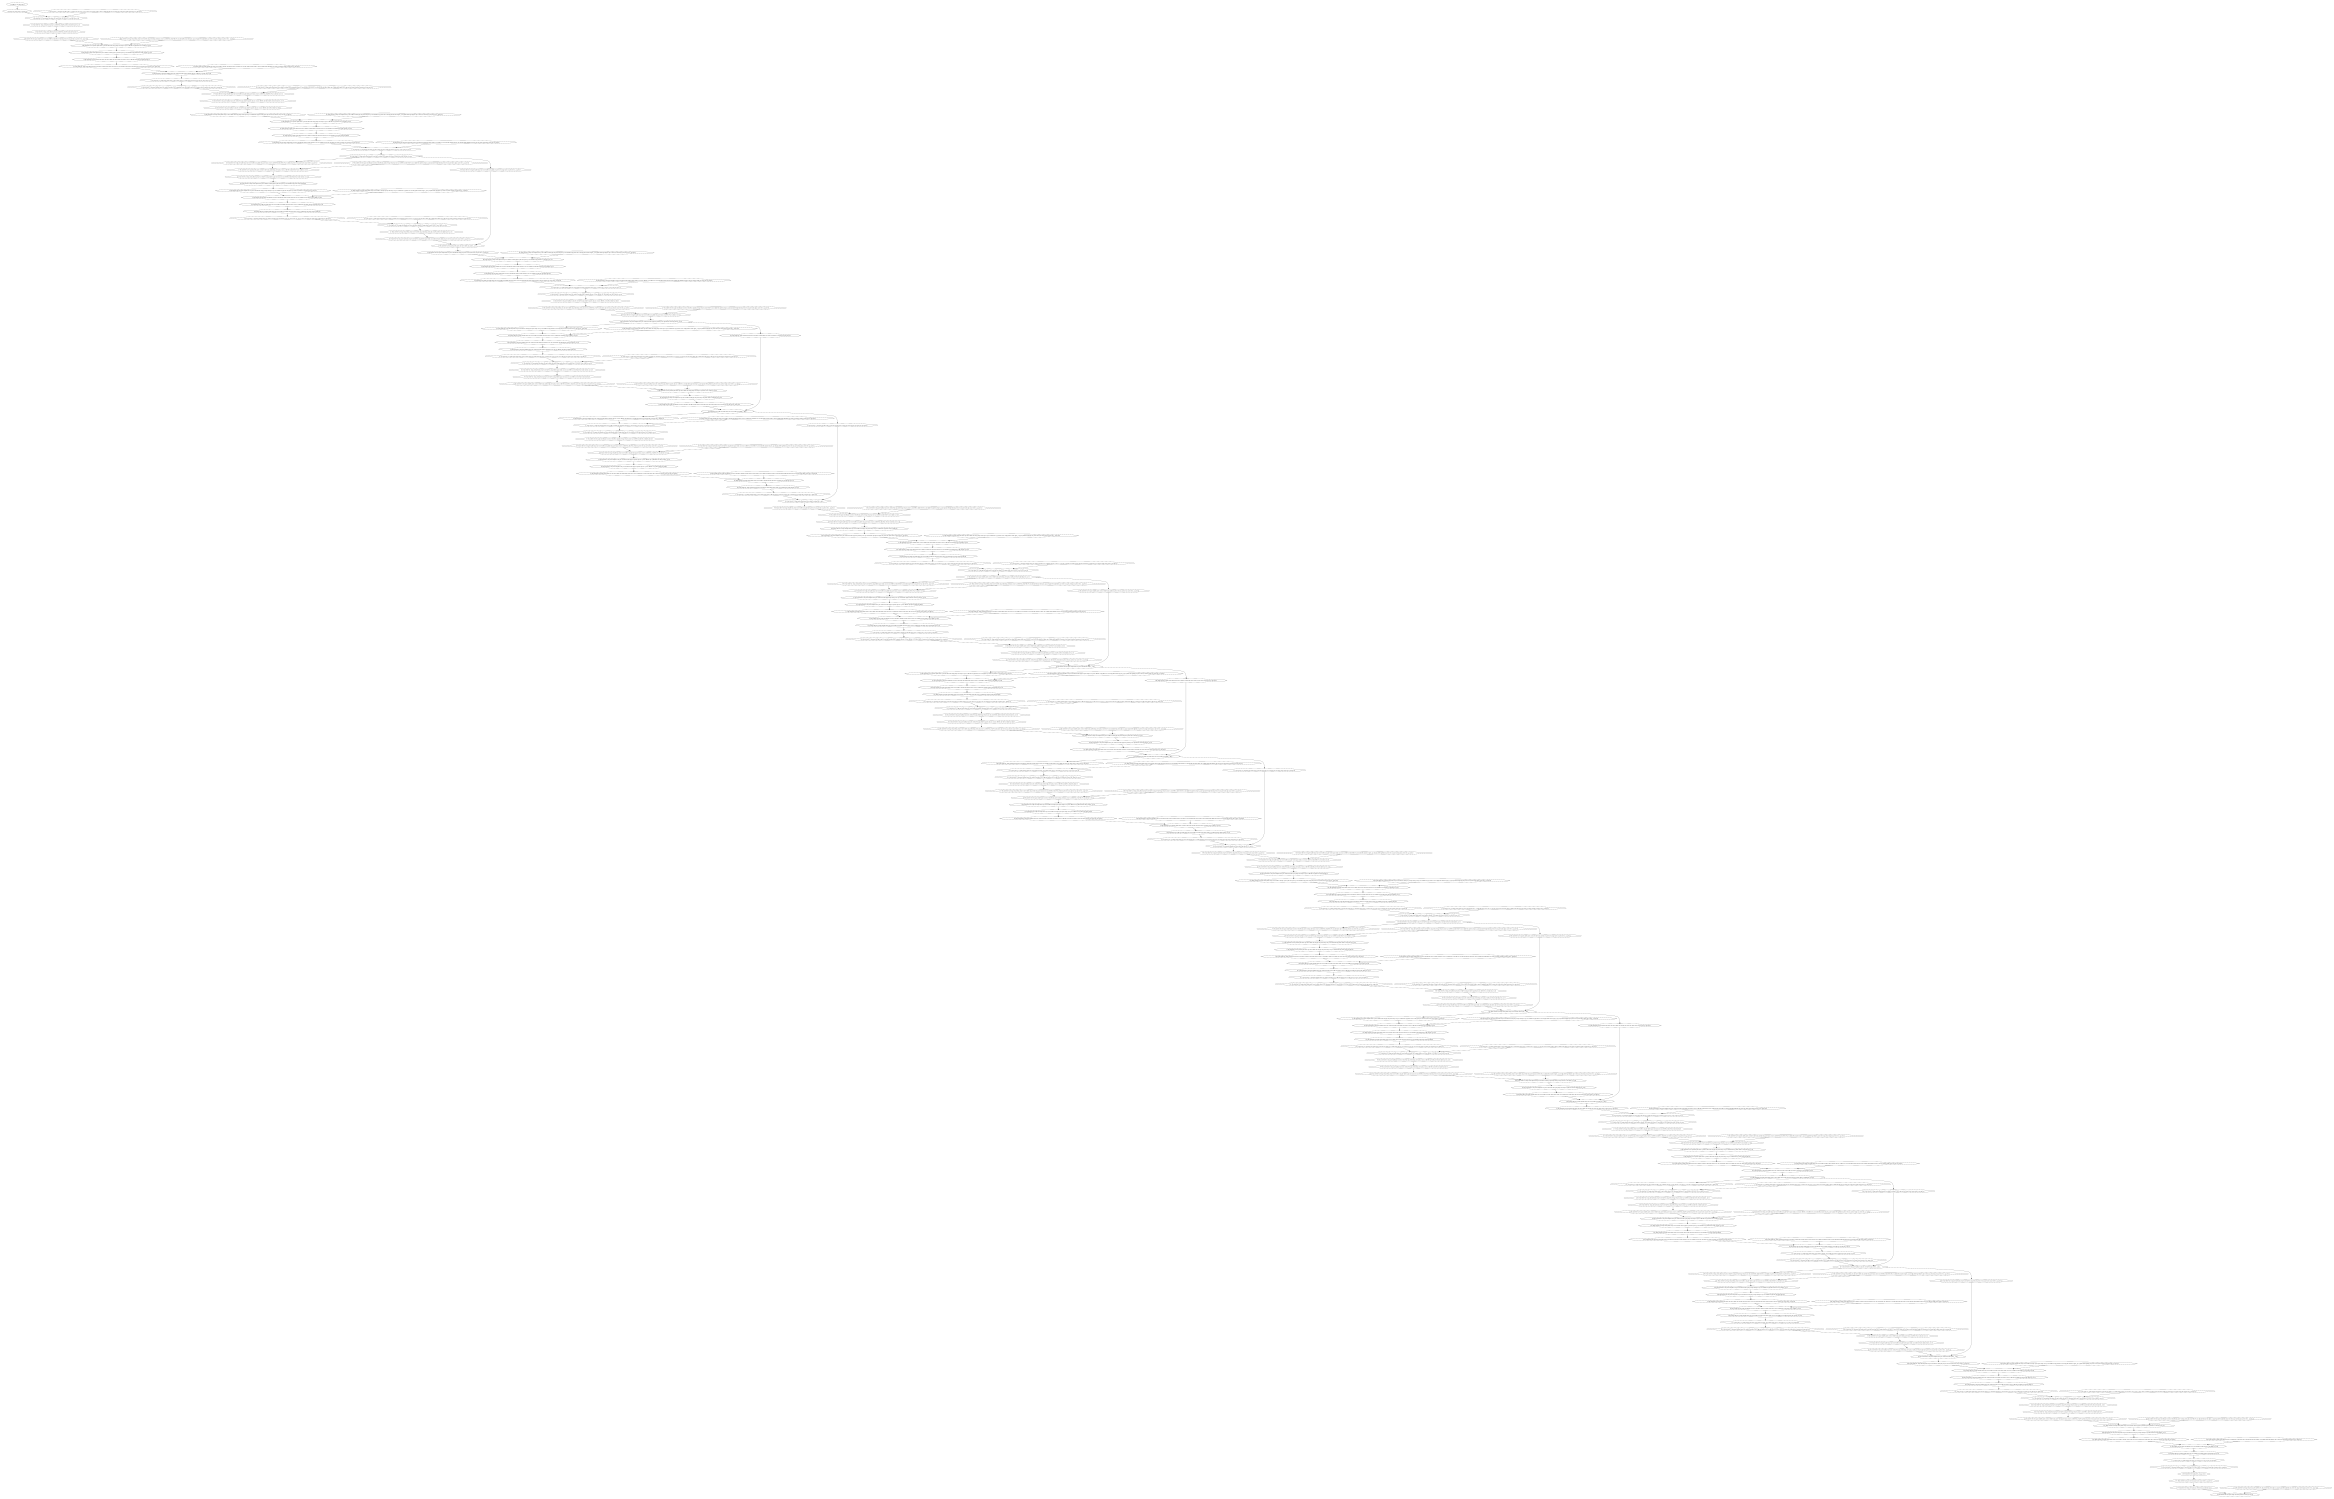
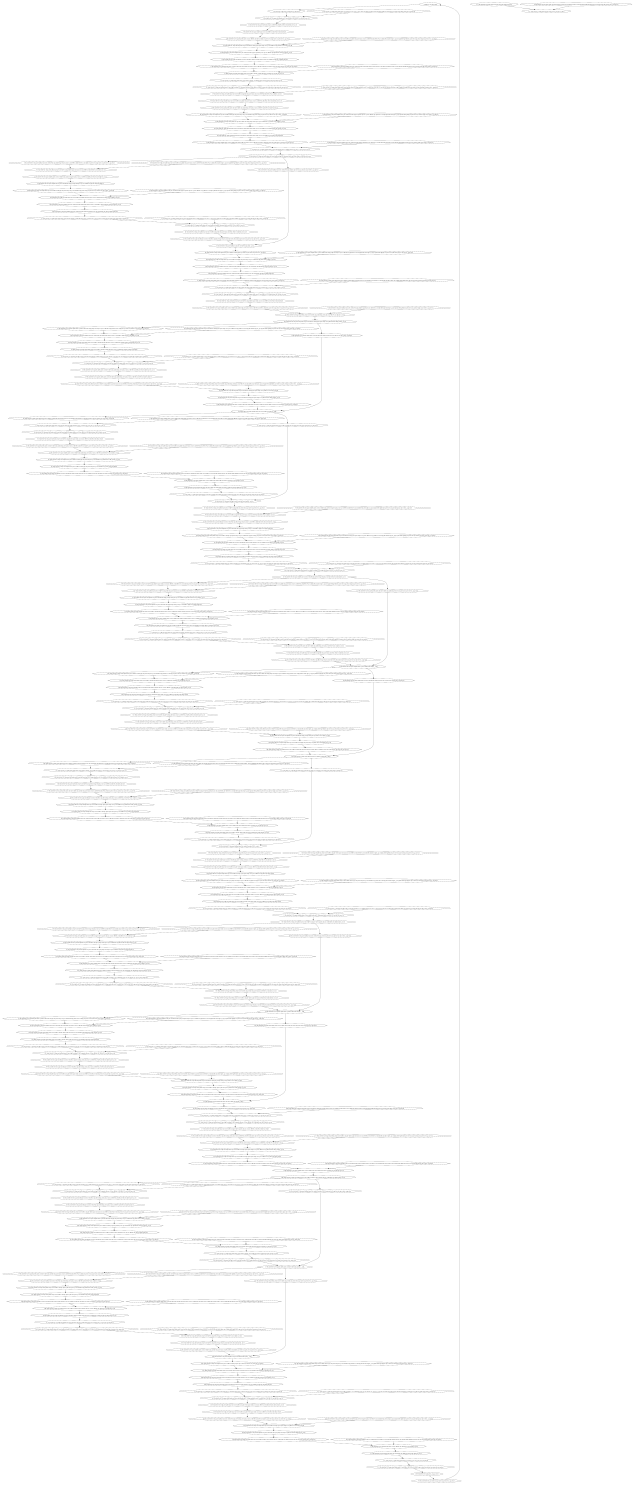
(17, 11) -> (286, 11)
(2194, 1484) -> (460, 740)
